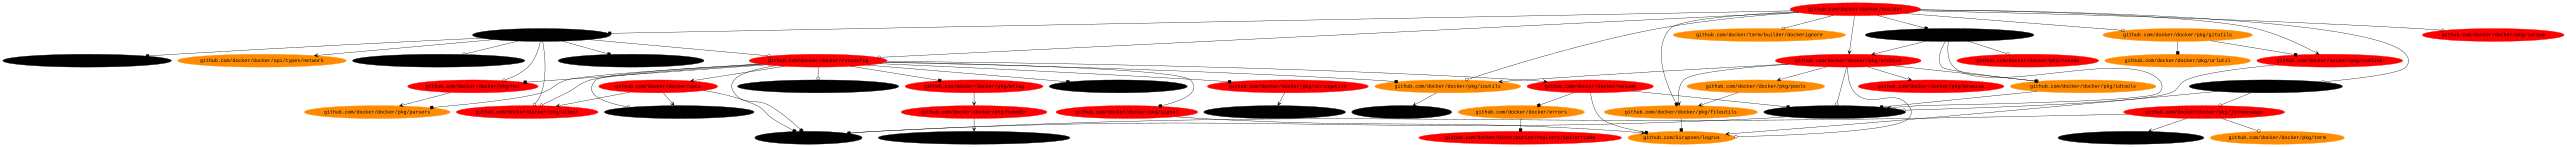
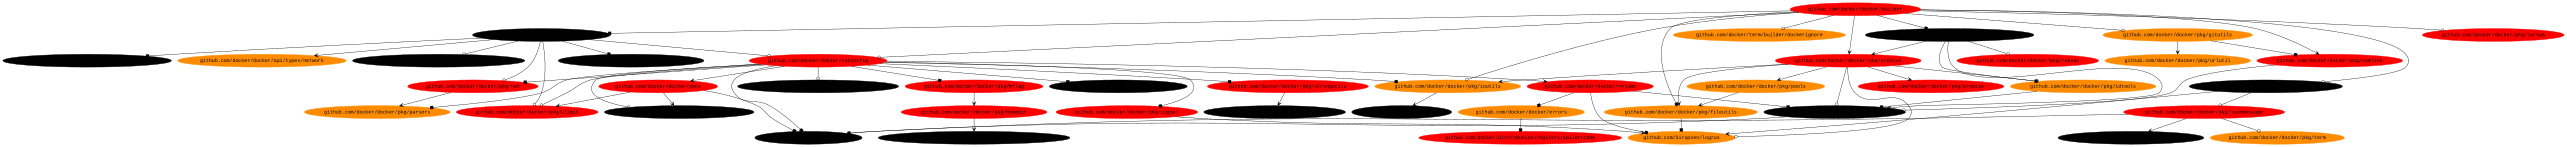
(2178, 46) -> (2178, 46)
